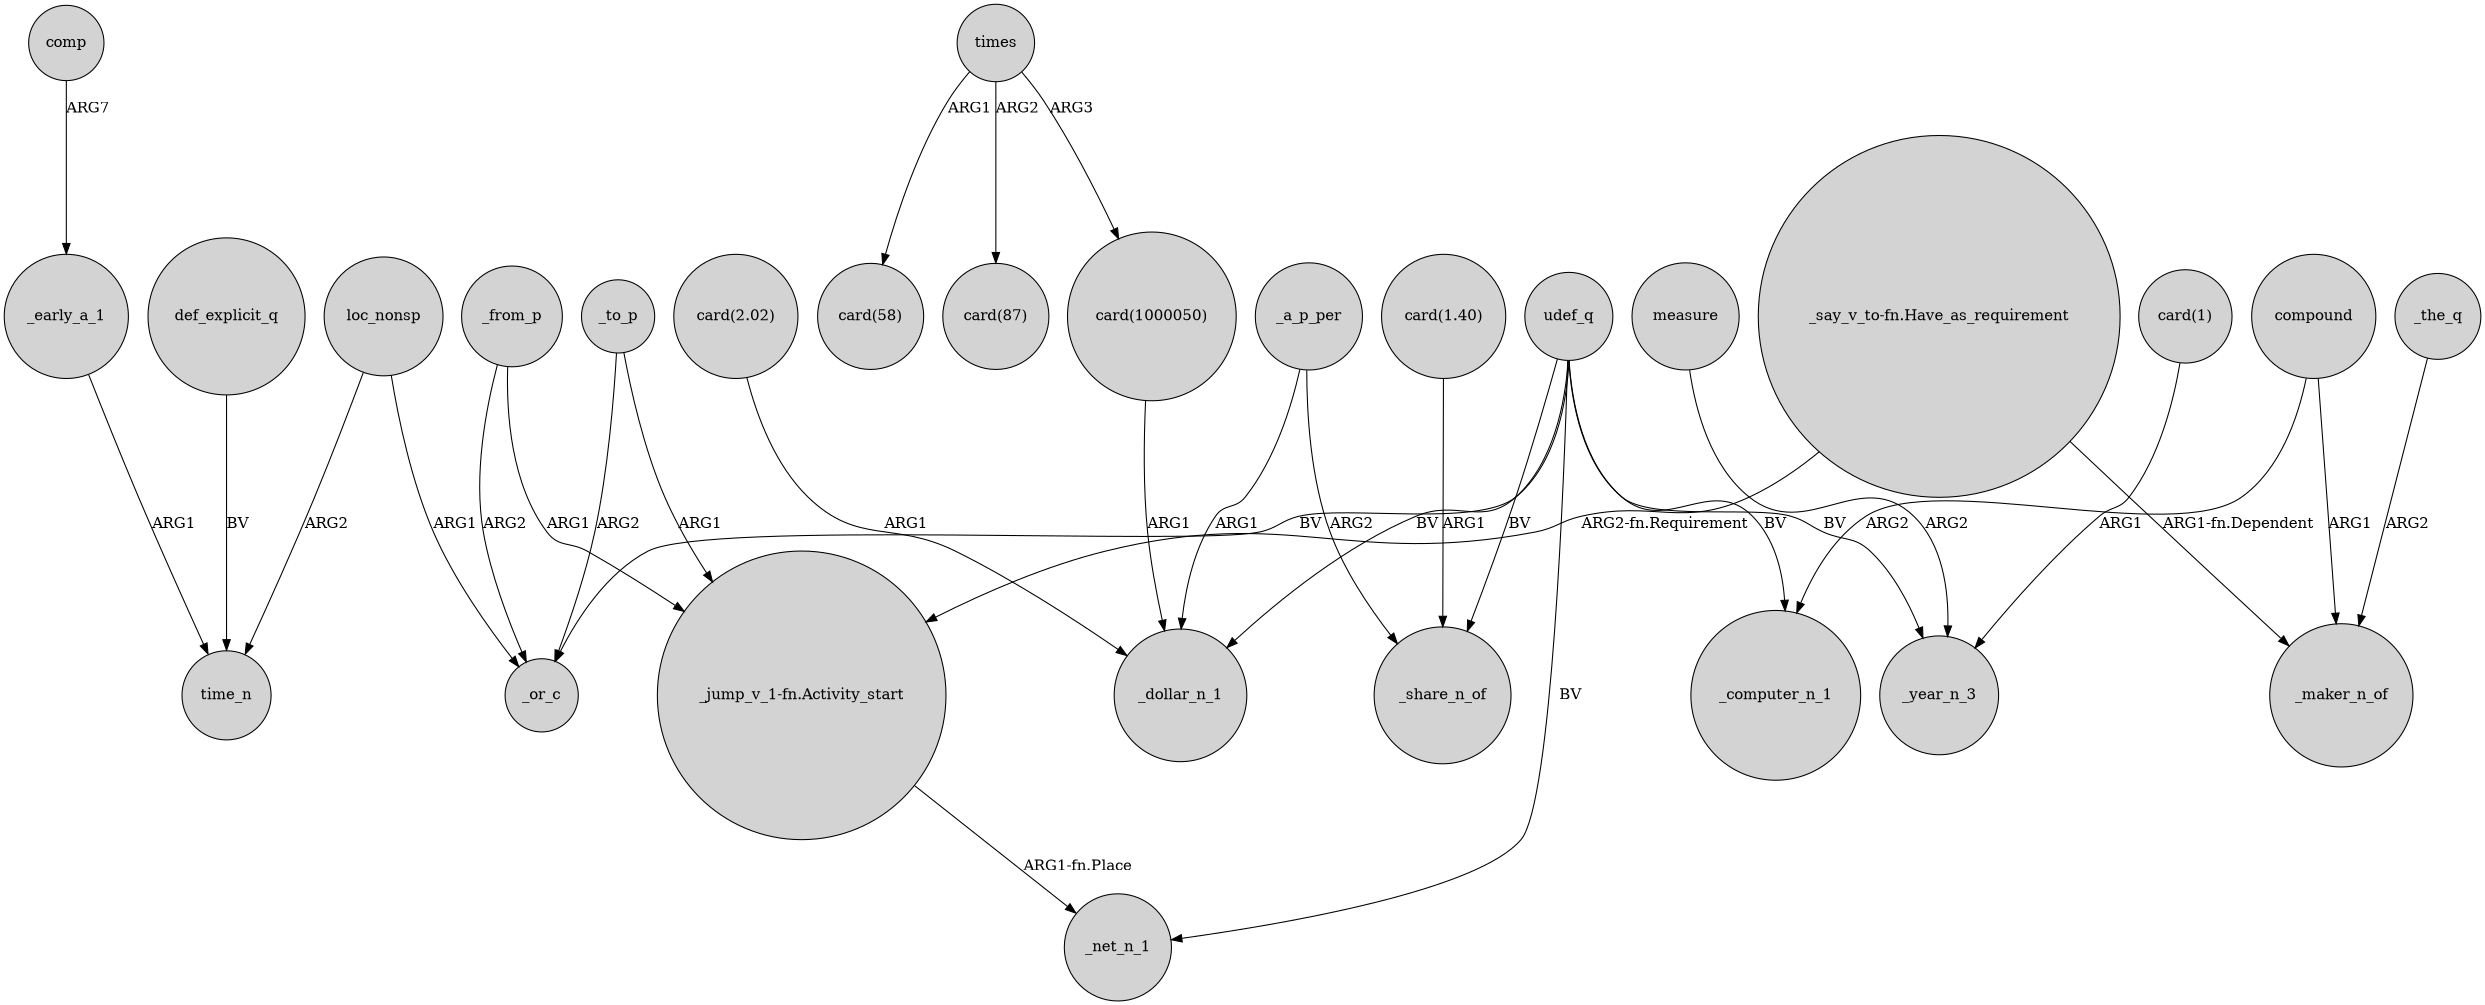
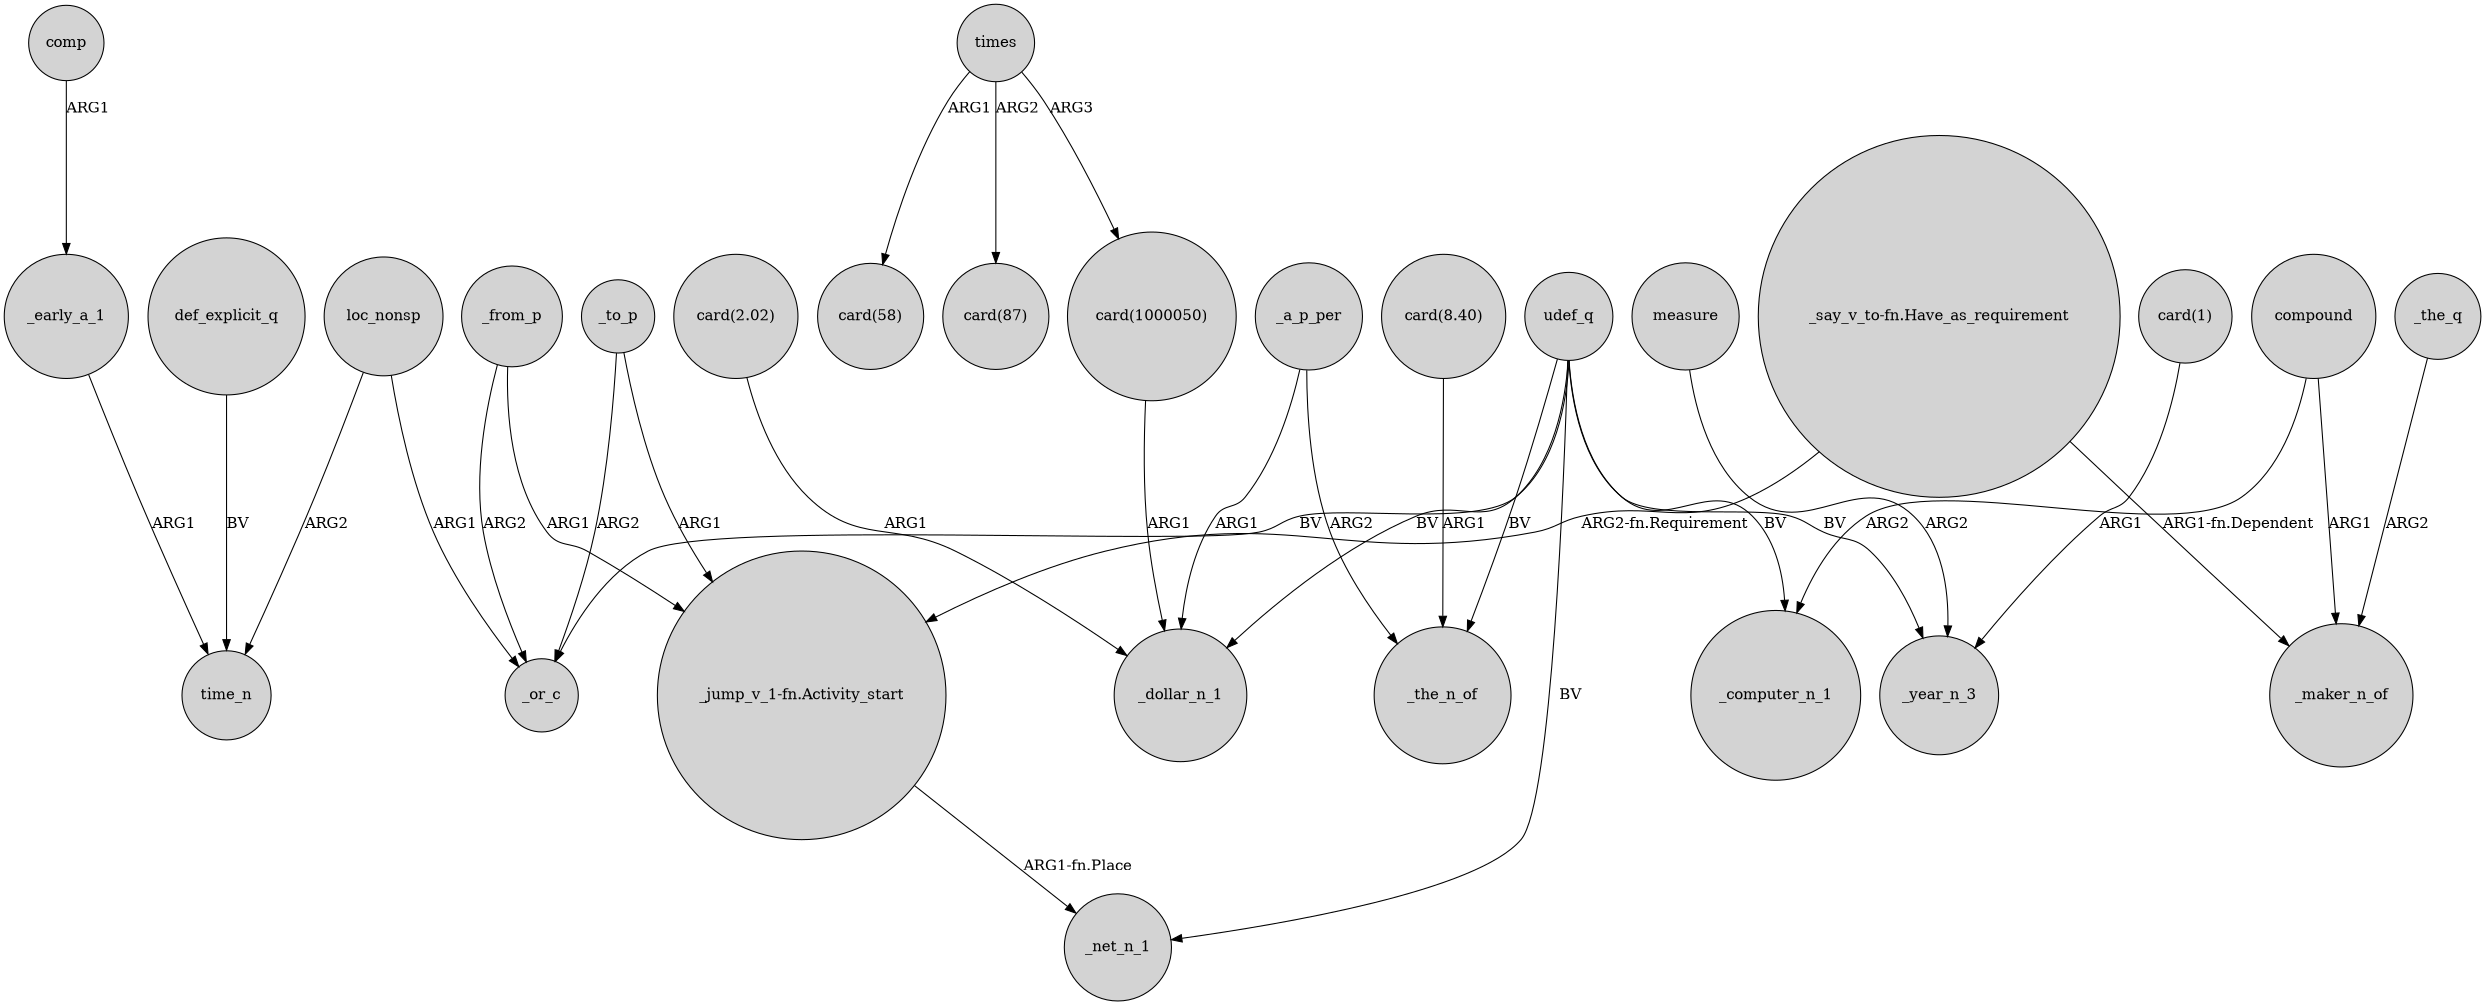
(88, 109) -> (88, 109)
(1444, 316) -> (1444, 316)
(1443, 695) -> (1443, 695)
